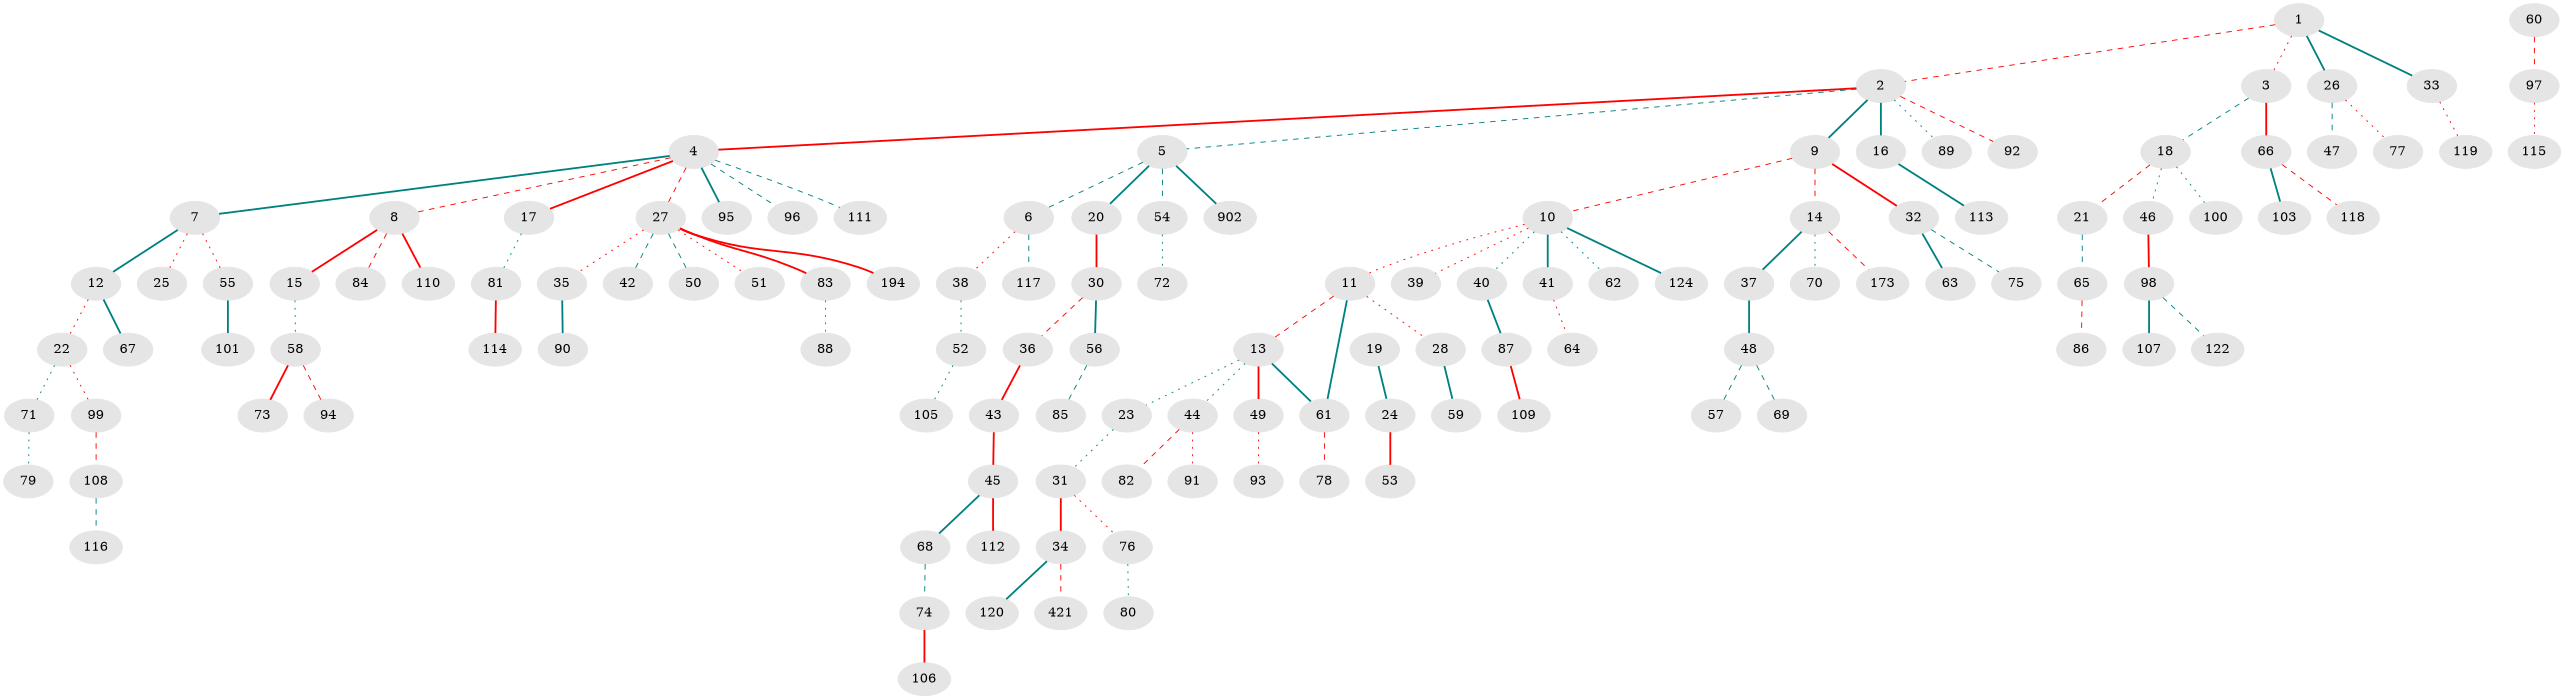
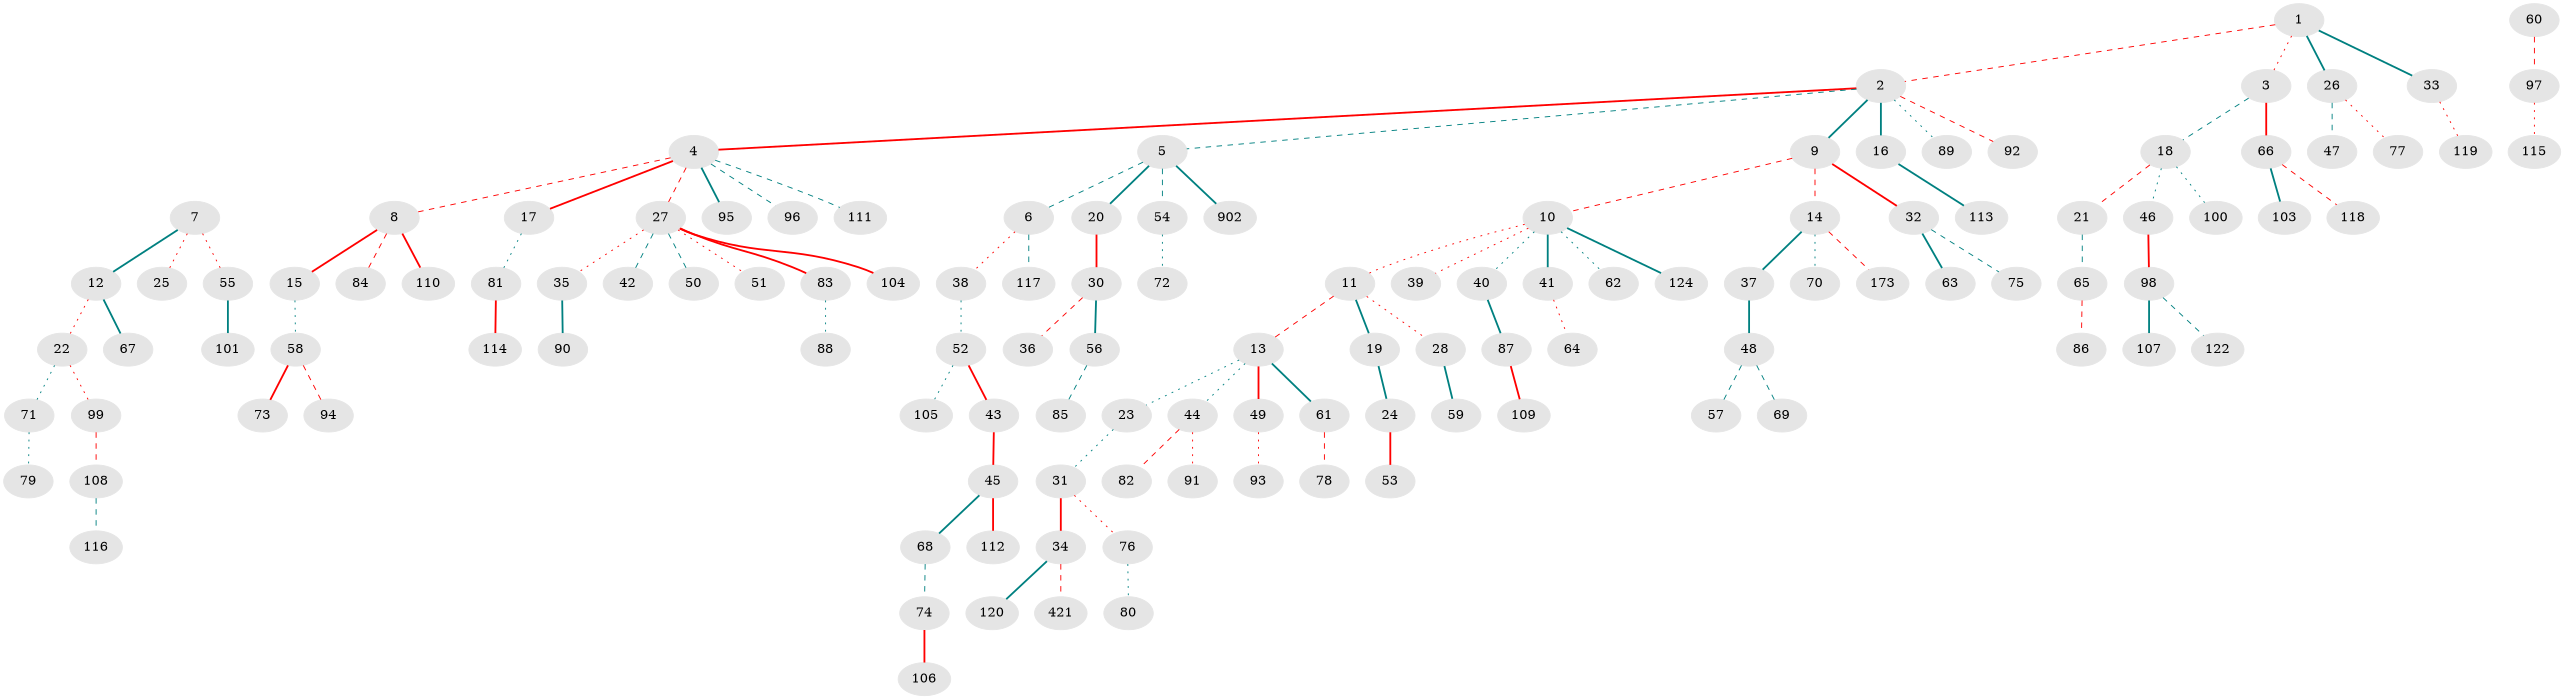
(444, 185) -> none
(893, 284) -> (893, 284)
(1337, 350) -> (1362, 317)
(1011, 383) -> (978, 383)
